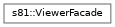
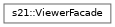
(57, 13) -> (57, 13)
